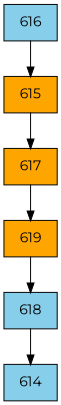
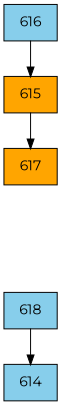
(31, 239) -> none
